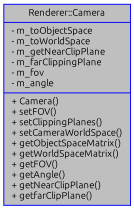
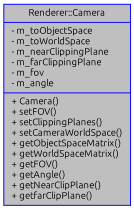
(59, 52) -> (61, 52)
